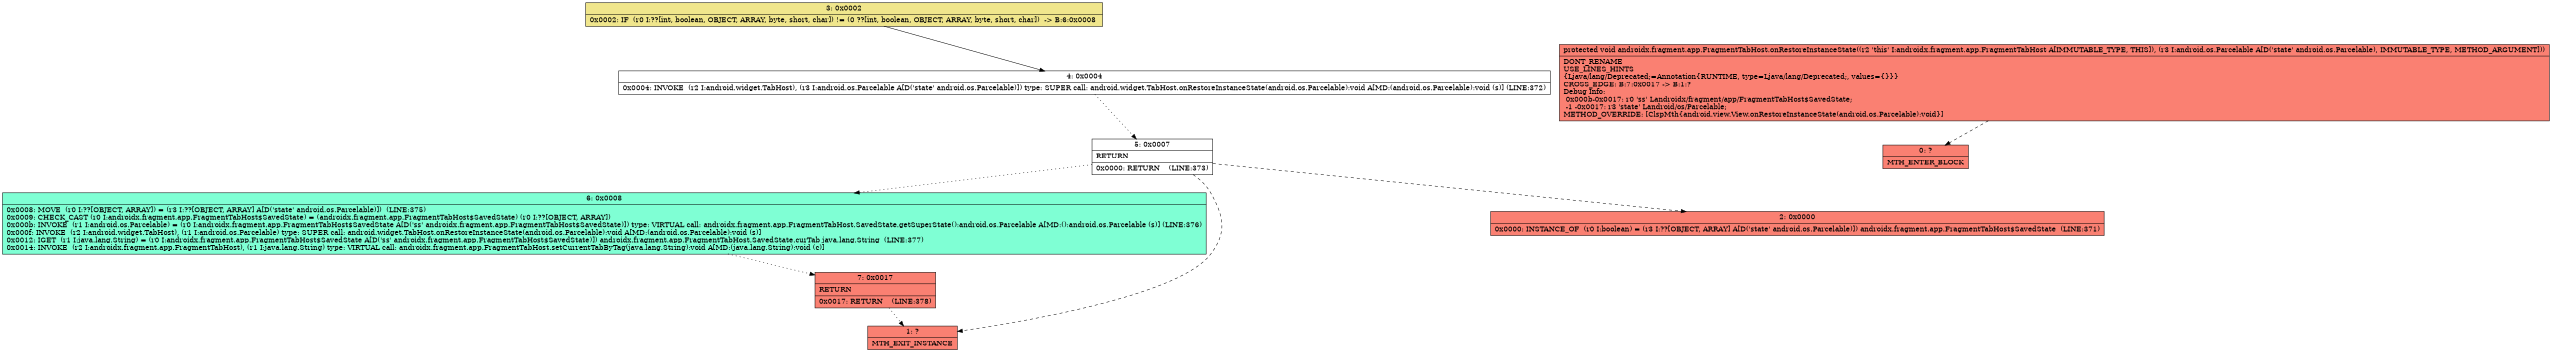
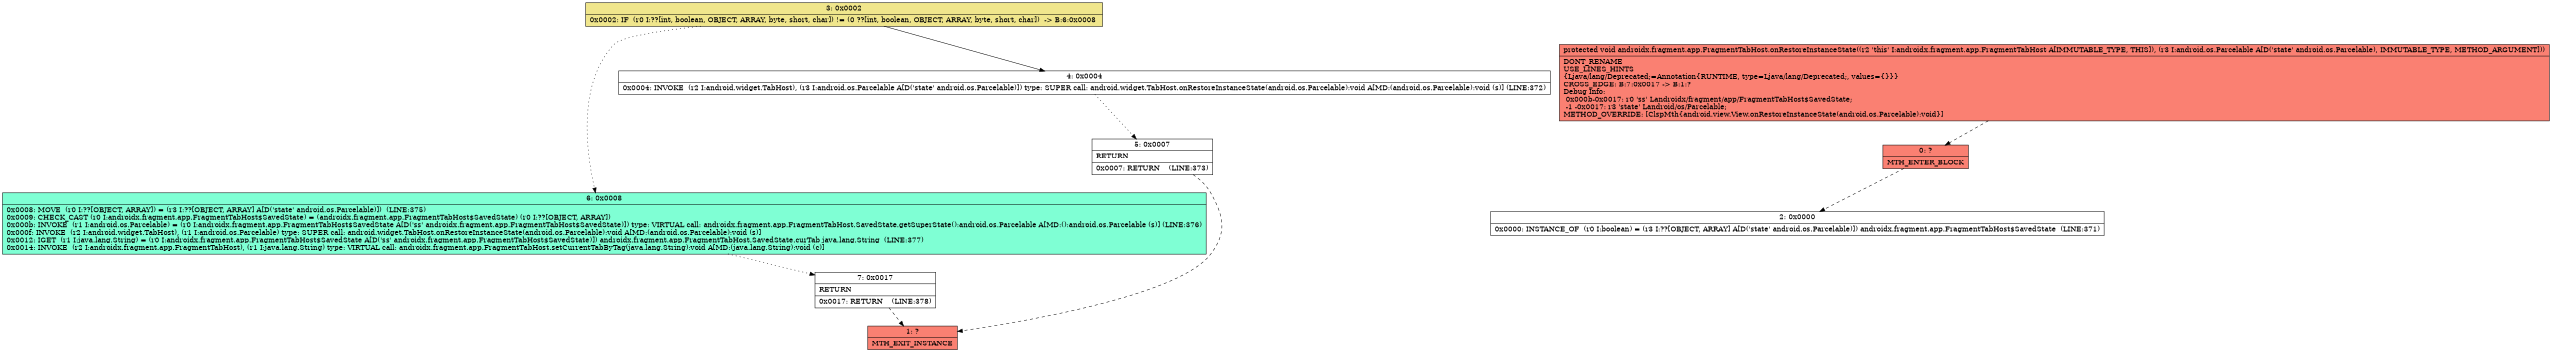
(1152, 168) -> (1152, 168)
(976, 179) -> (598, 70)
(1447, 187) -> (1864, 189)
(1797, 223) -> (1797, 223)
(875, 290) -> (875, 290)
(895, 315) -> (895, 315)
